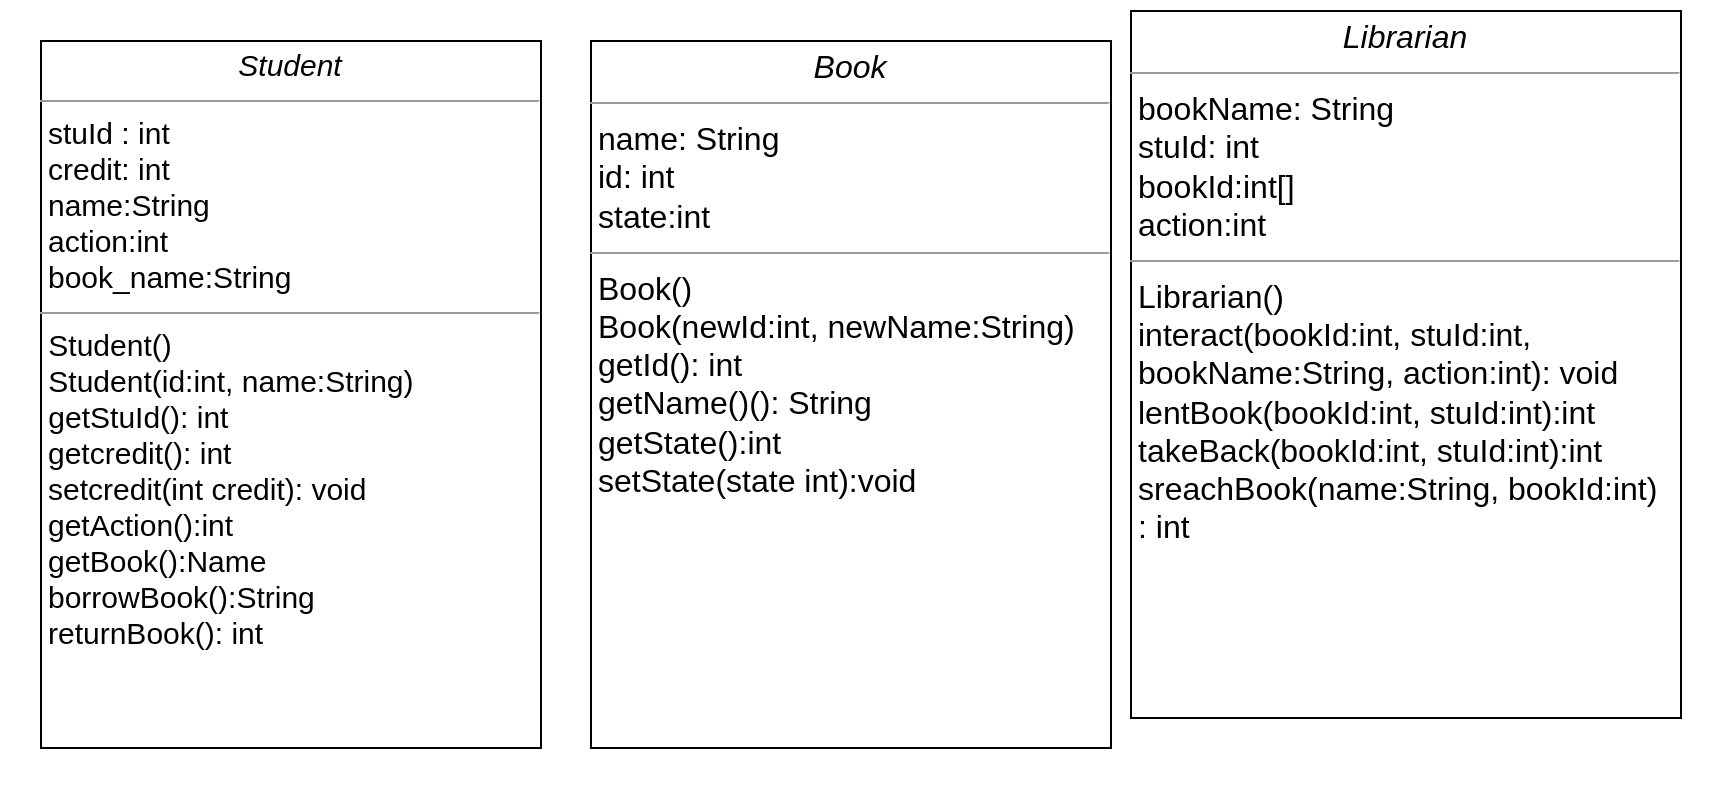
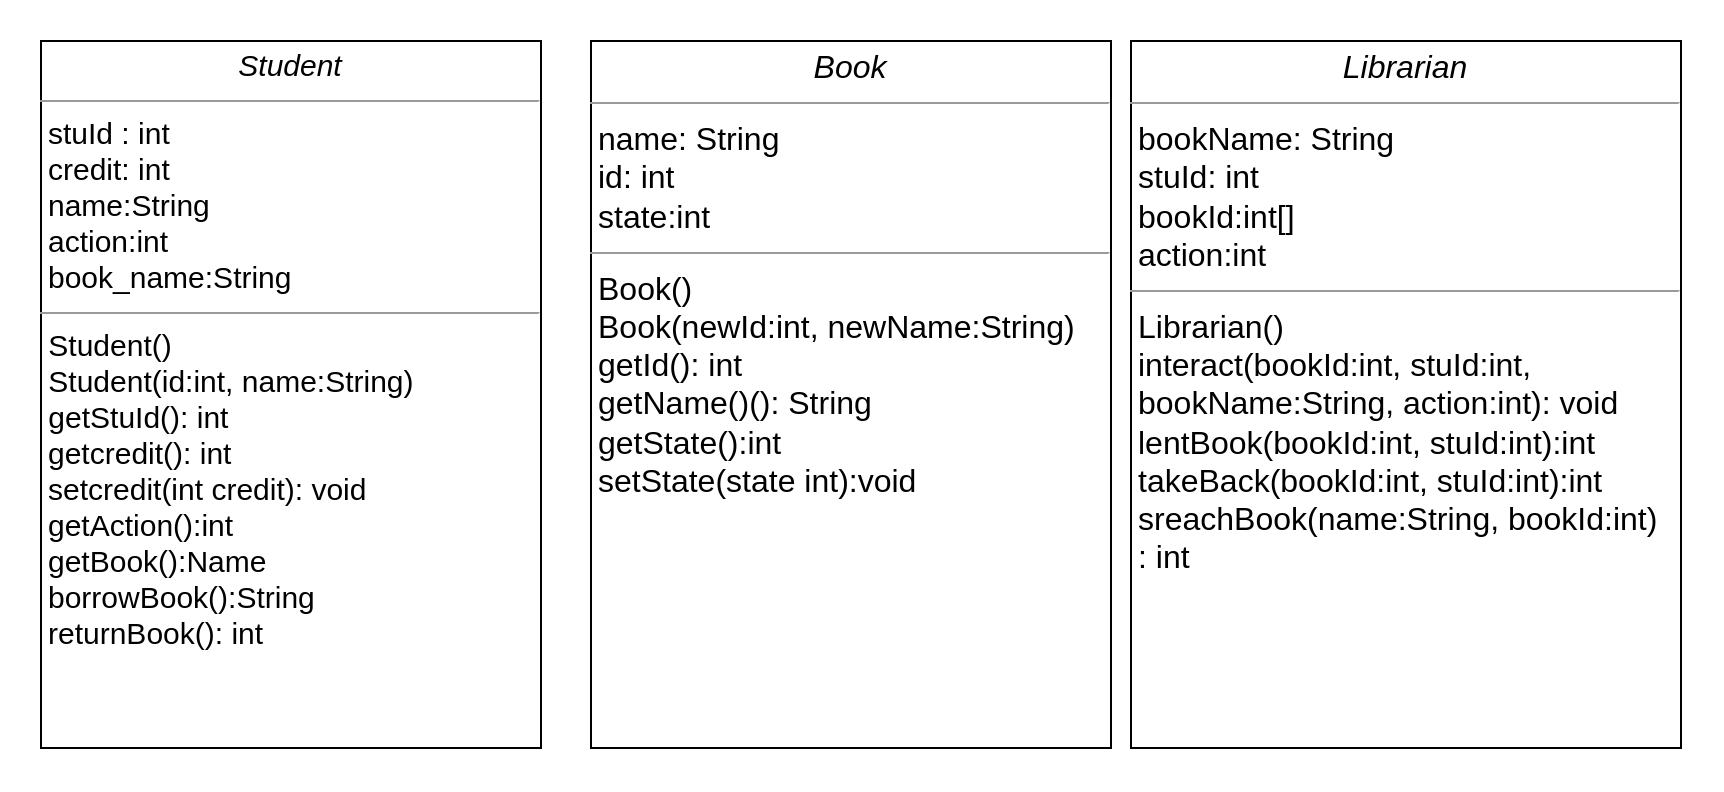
(1406, 365) -> (1406, 395)
